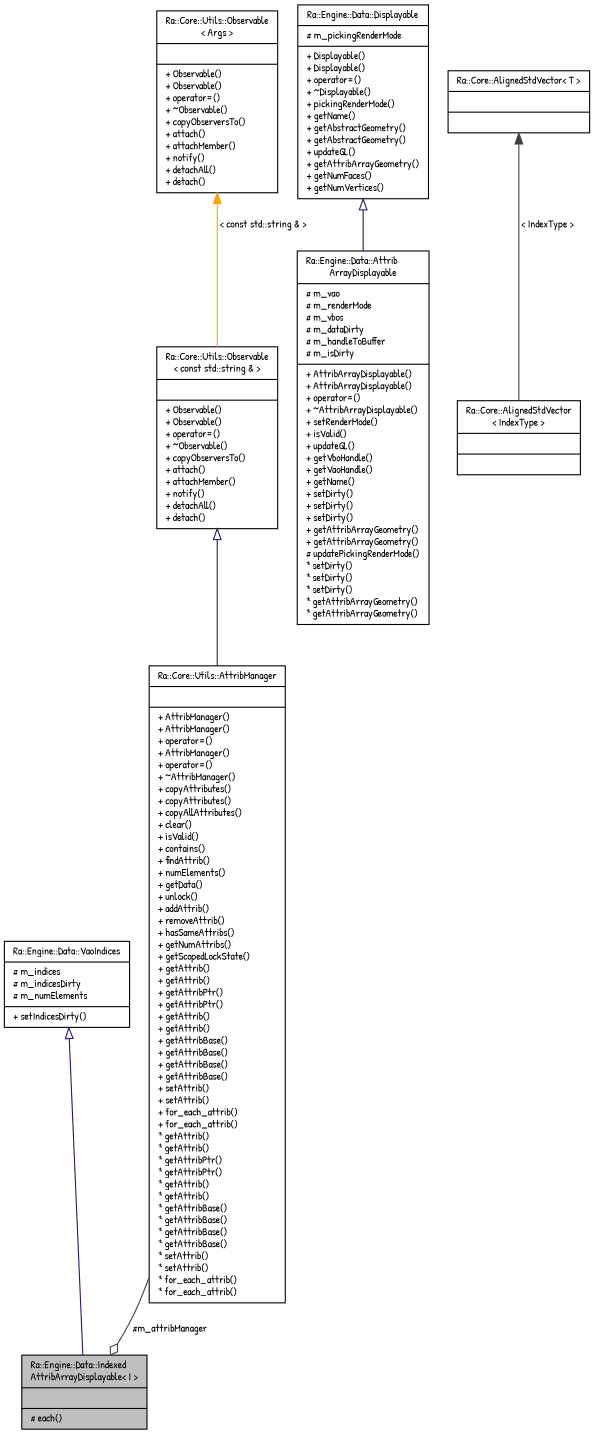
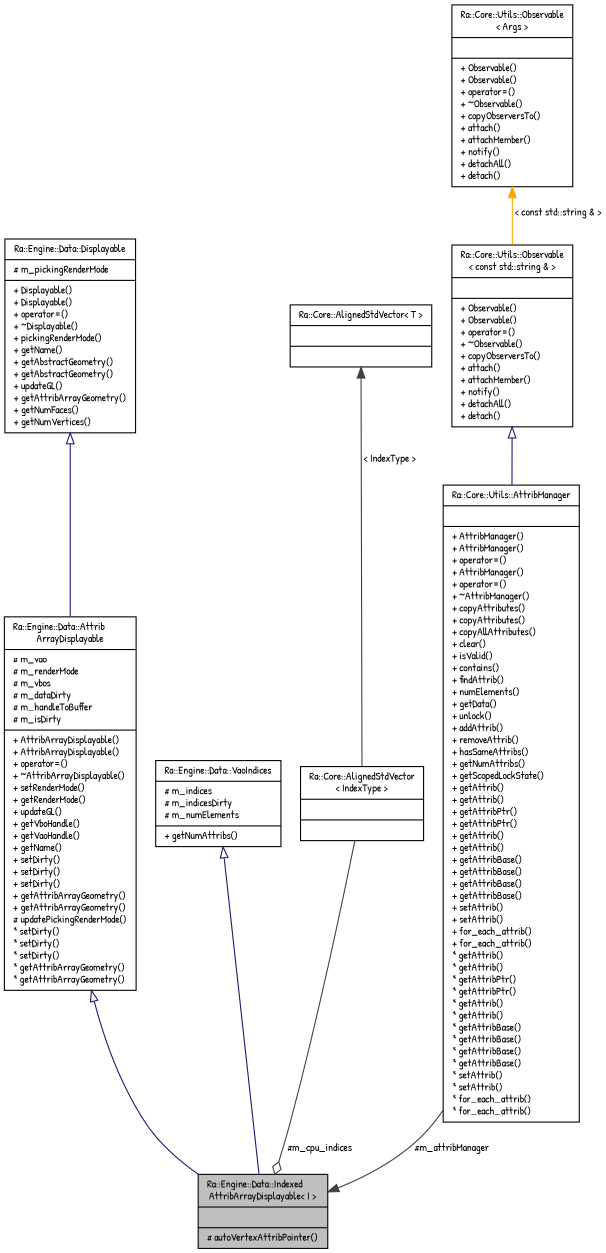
(327, 434) -> (50, 800)
none -> (320, 1002)
(50, 1016) -> (201, 836)
none -> (131, 1098)
(135, 1312) -> (397, 1157)
(47, 1418) -> (263, 1238)
